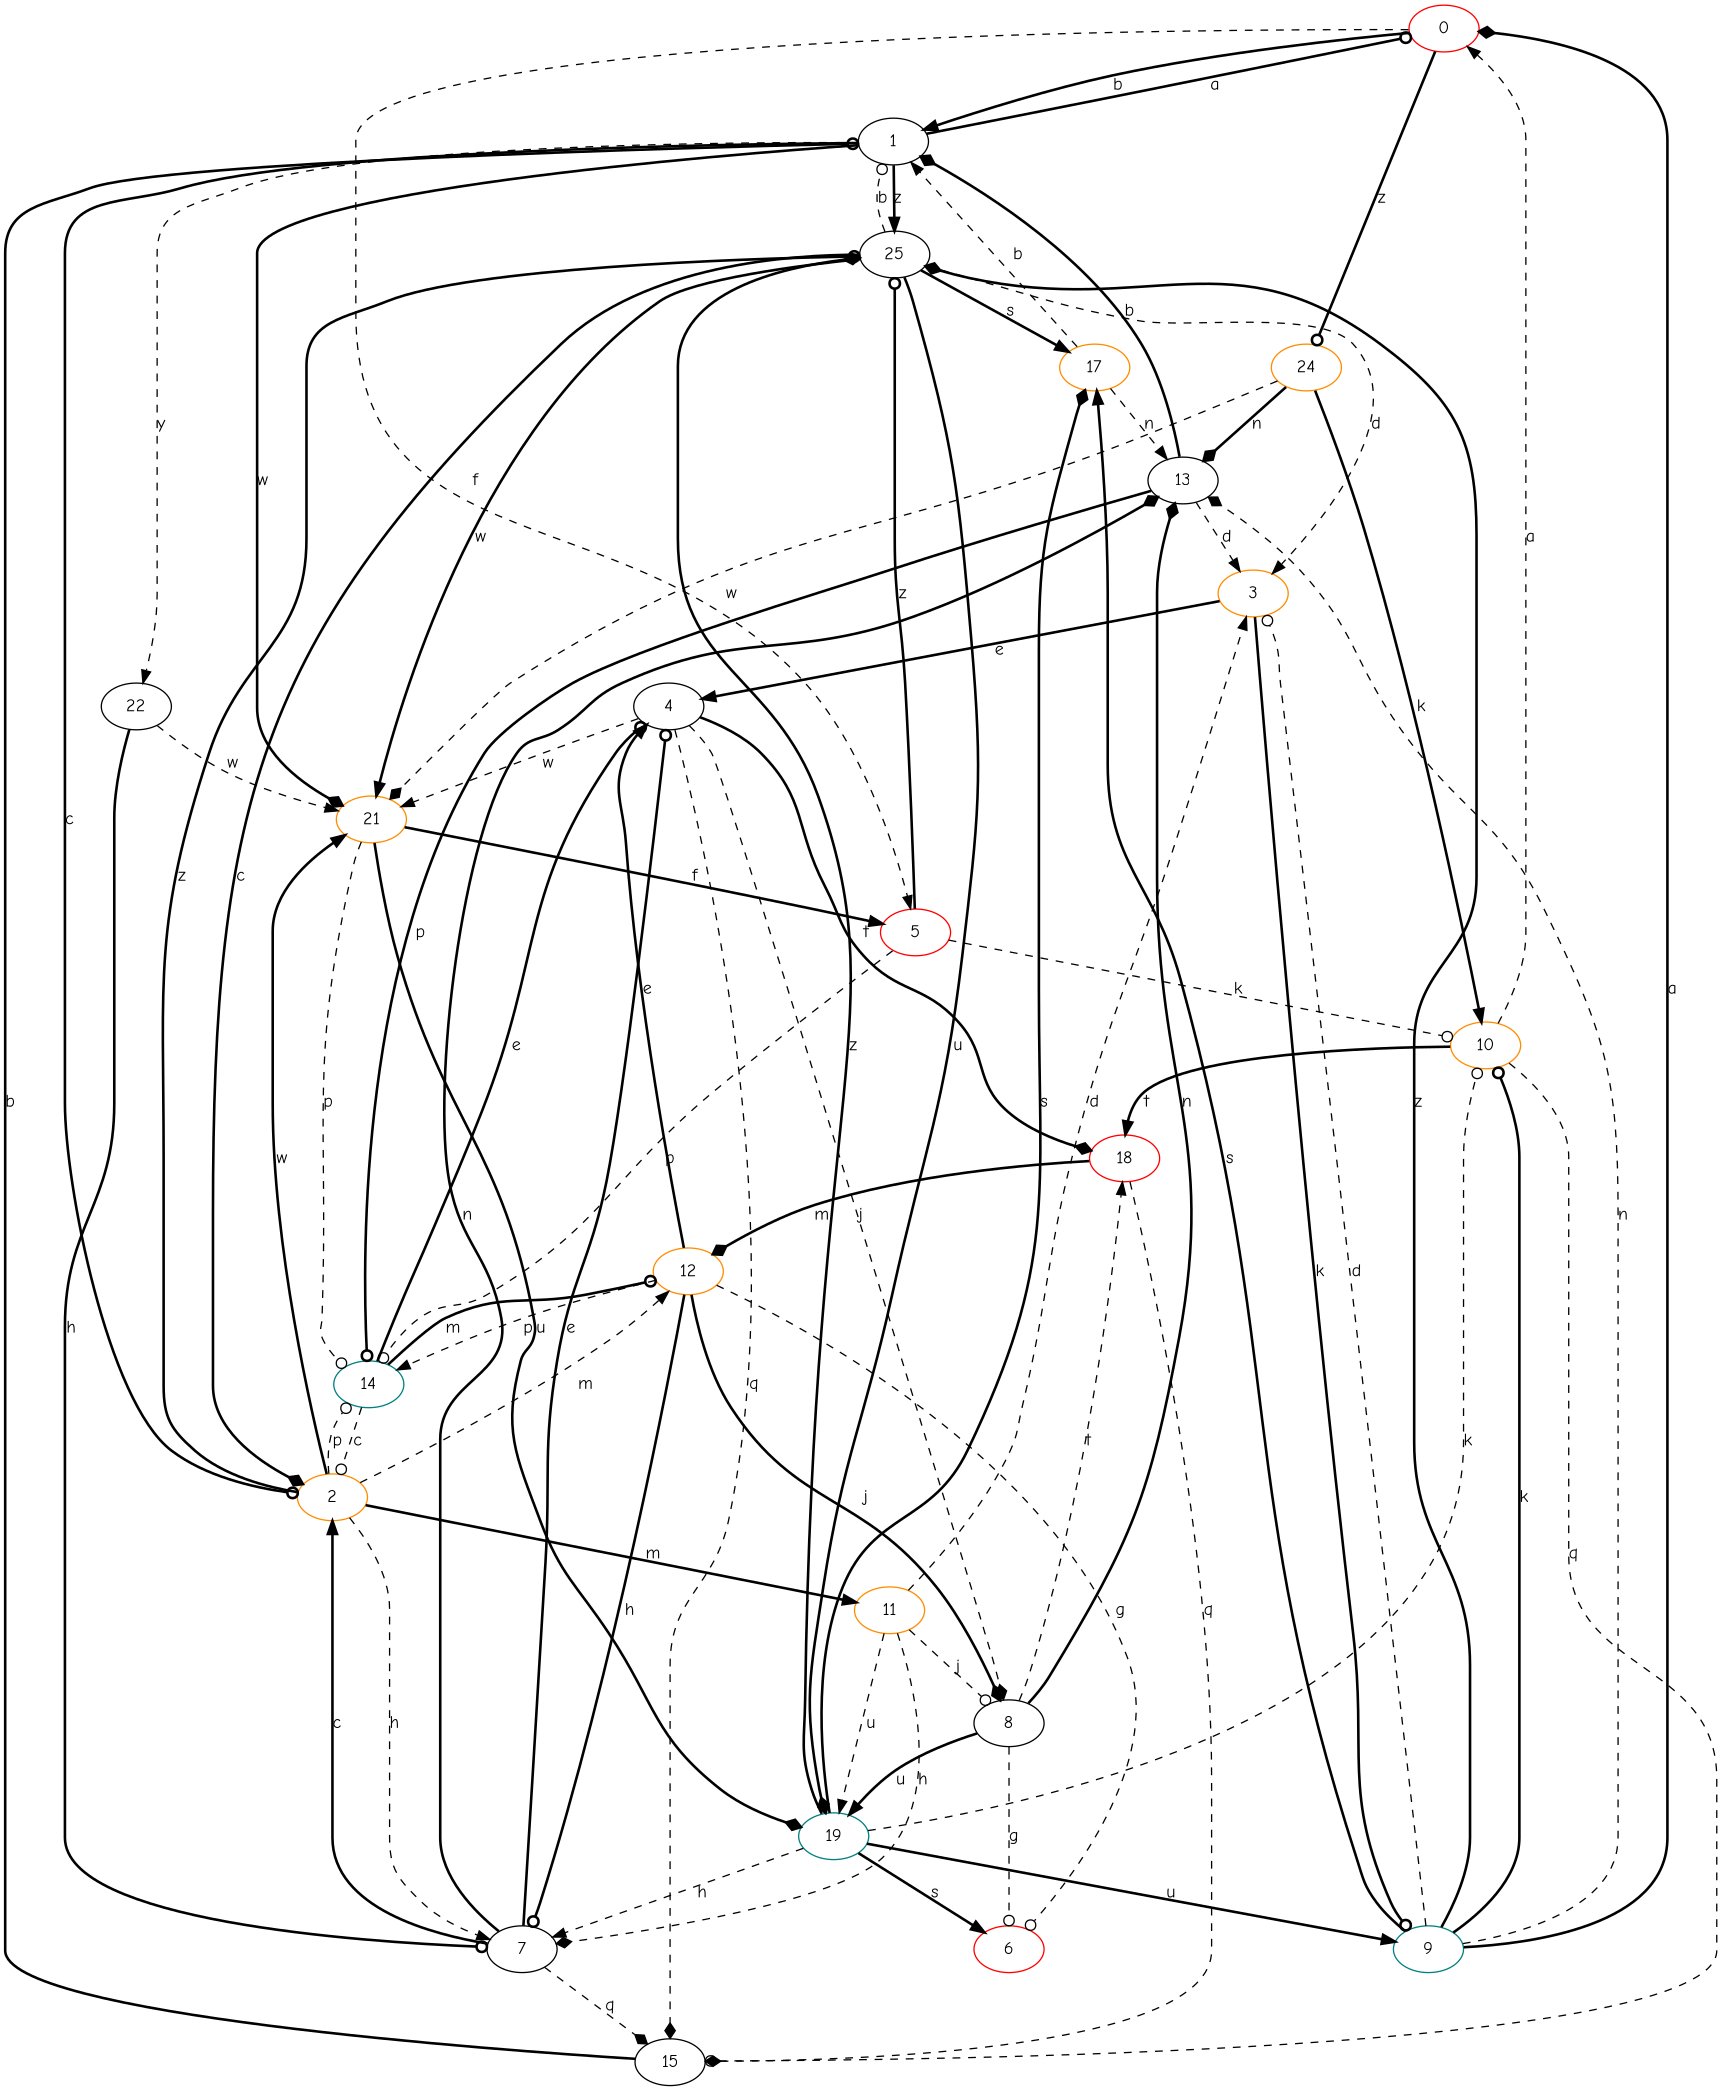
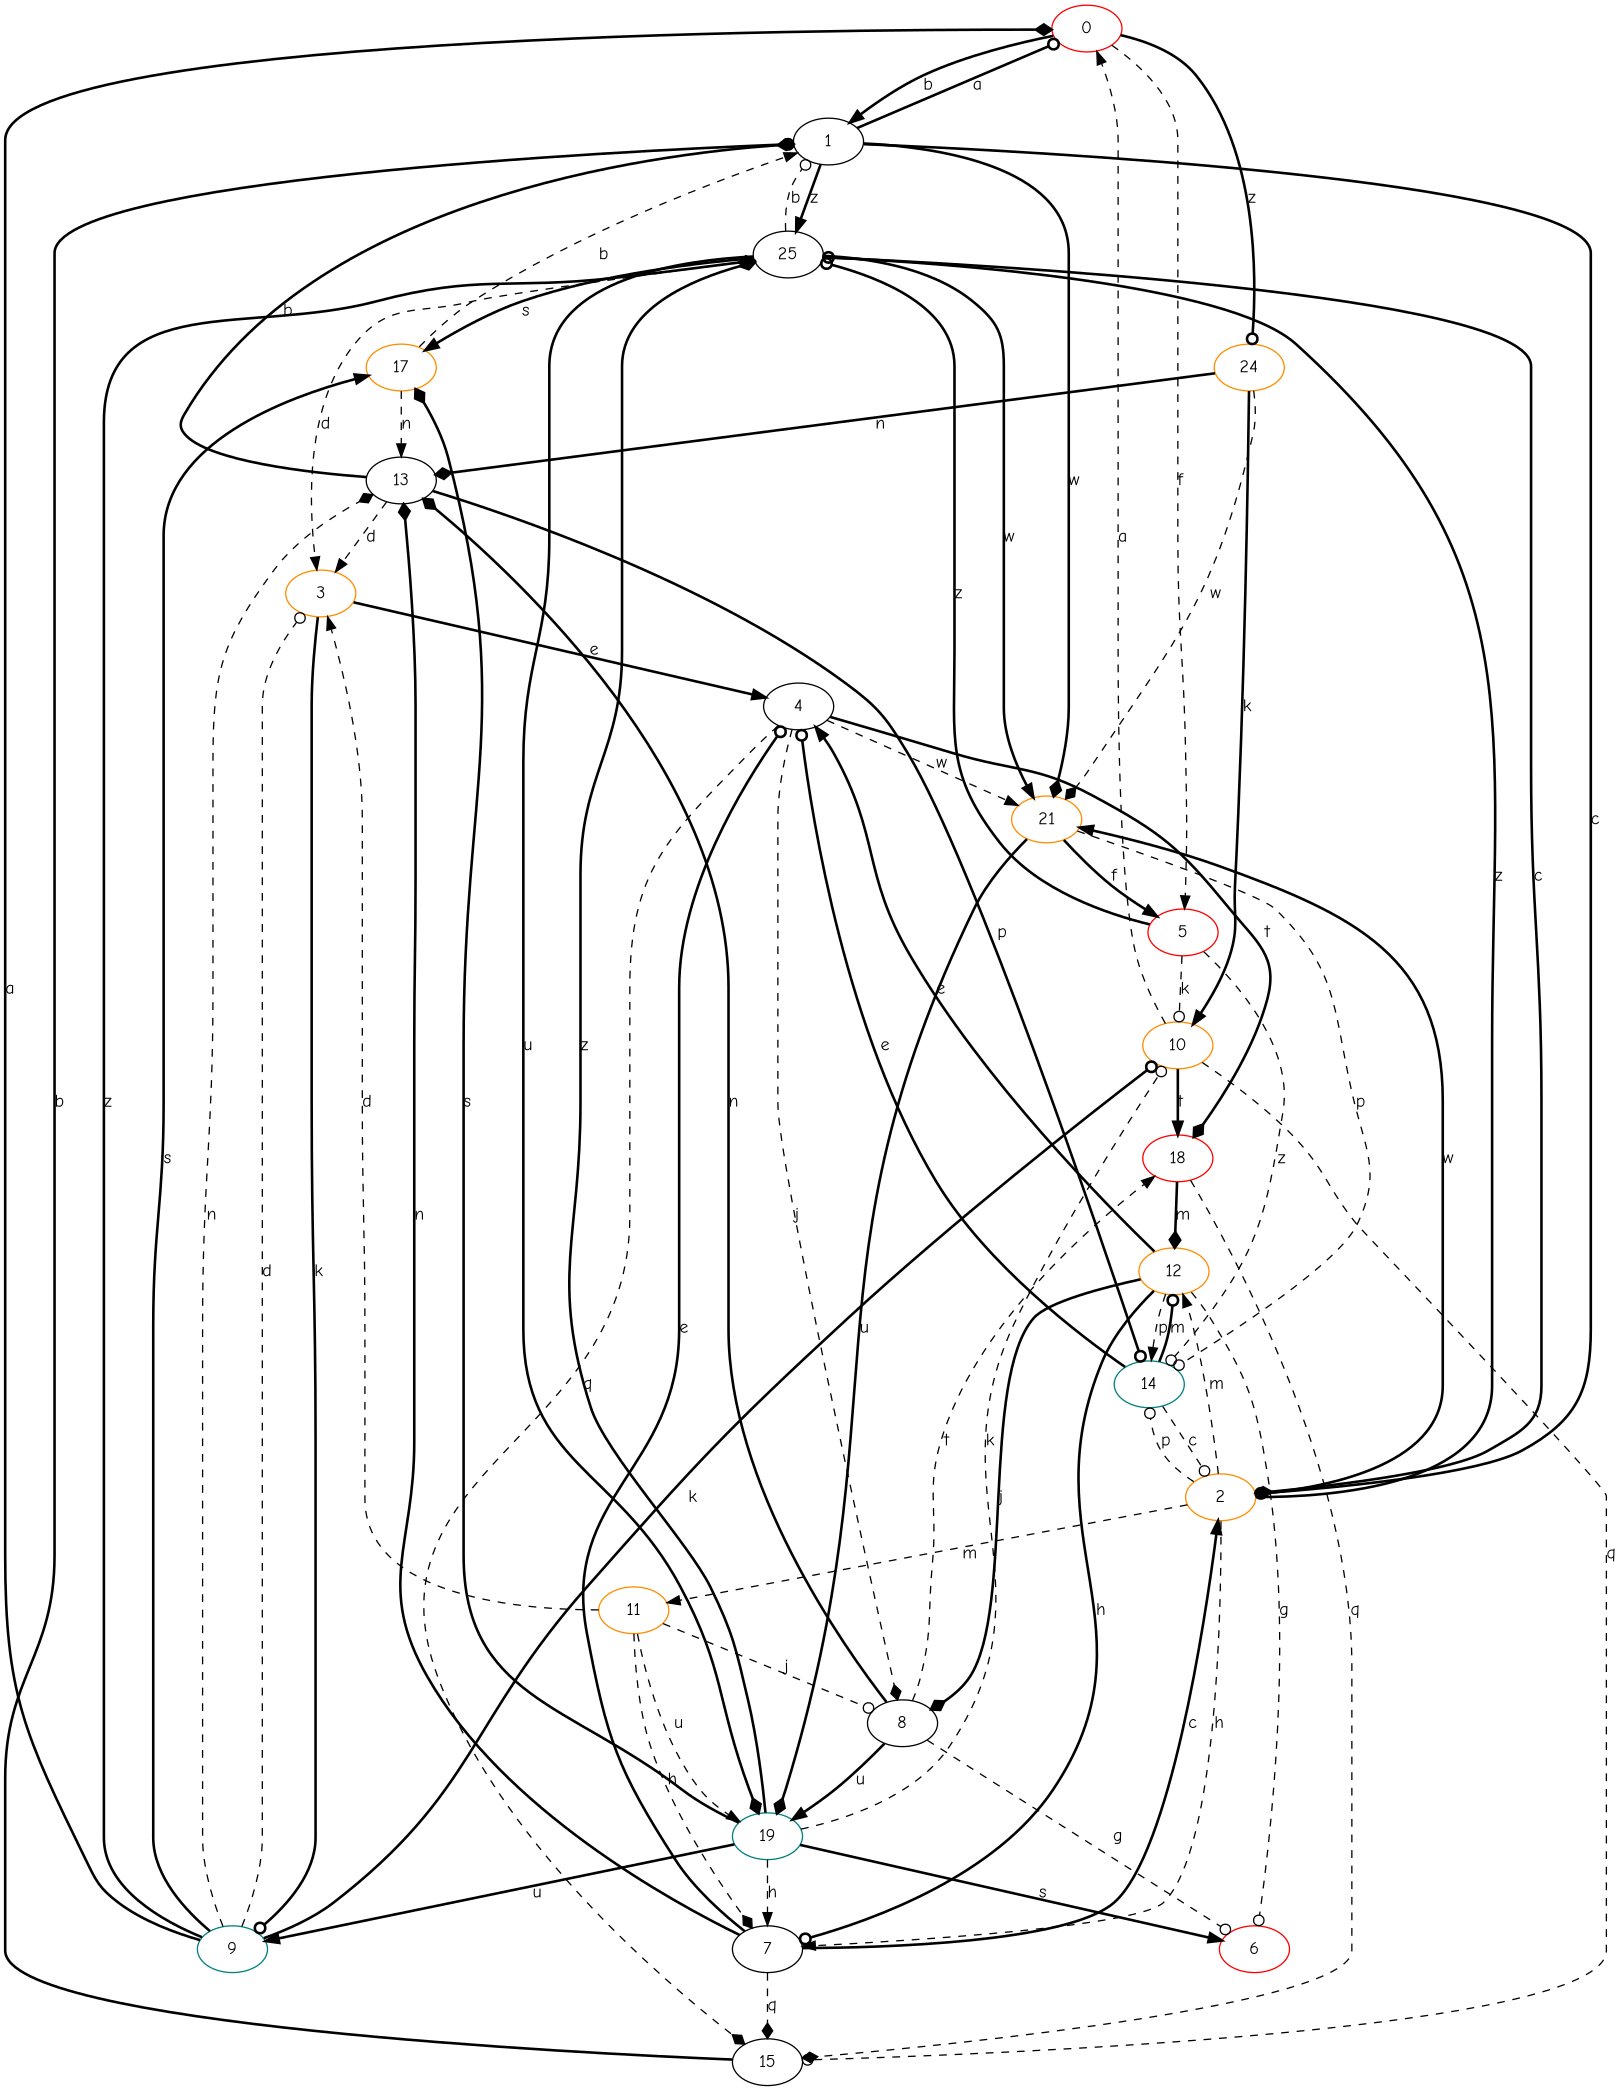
(136, 706) -> none
(670, 1158) -> (1282, 1158)
(604, 1553) -> (946, 1550)
